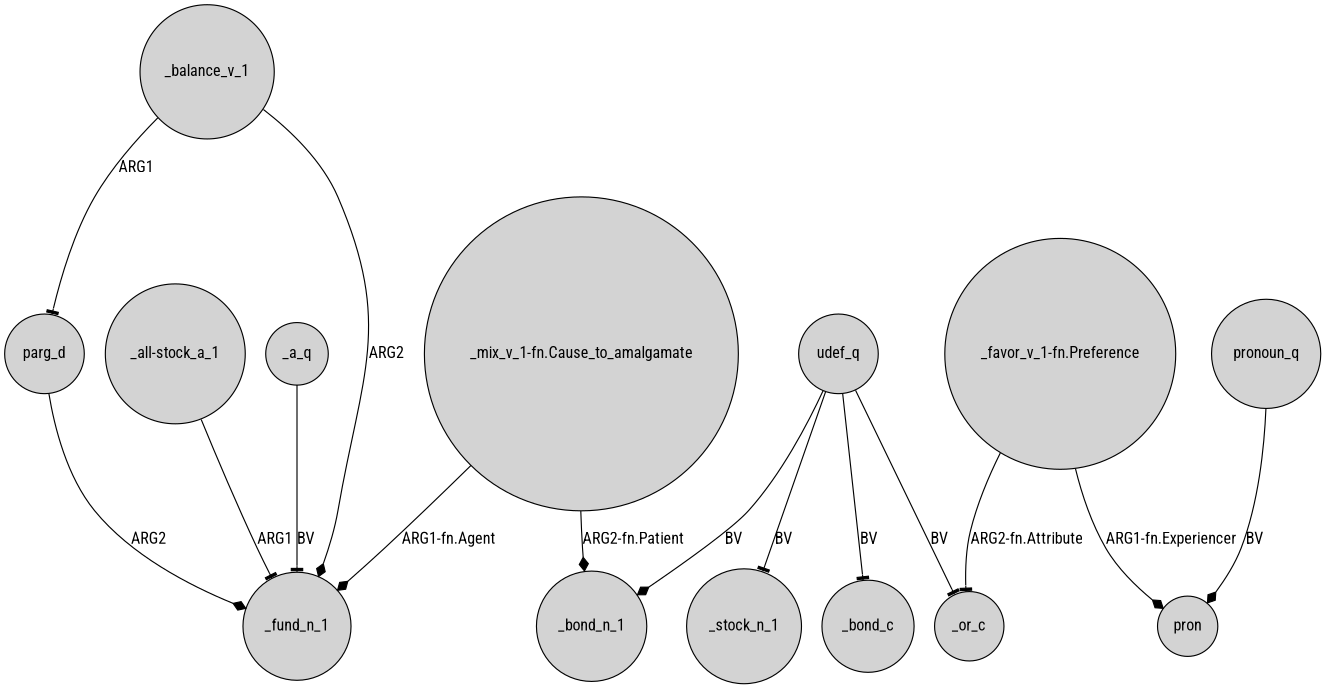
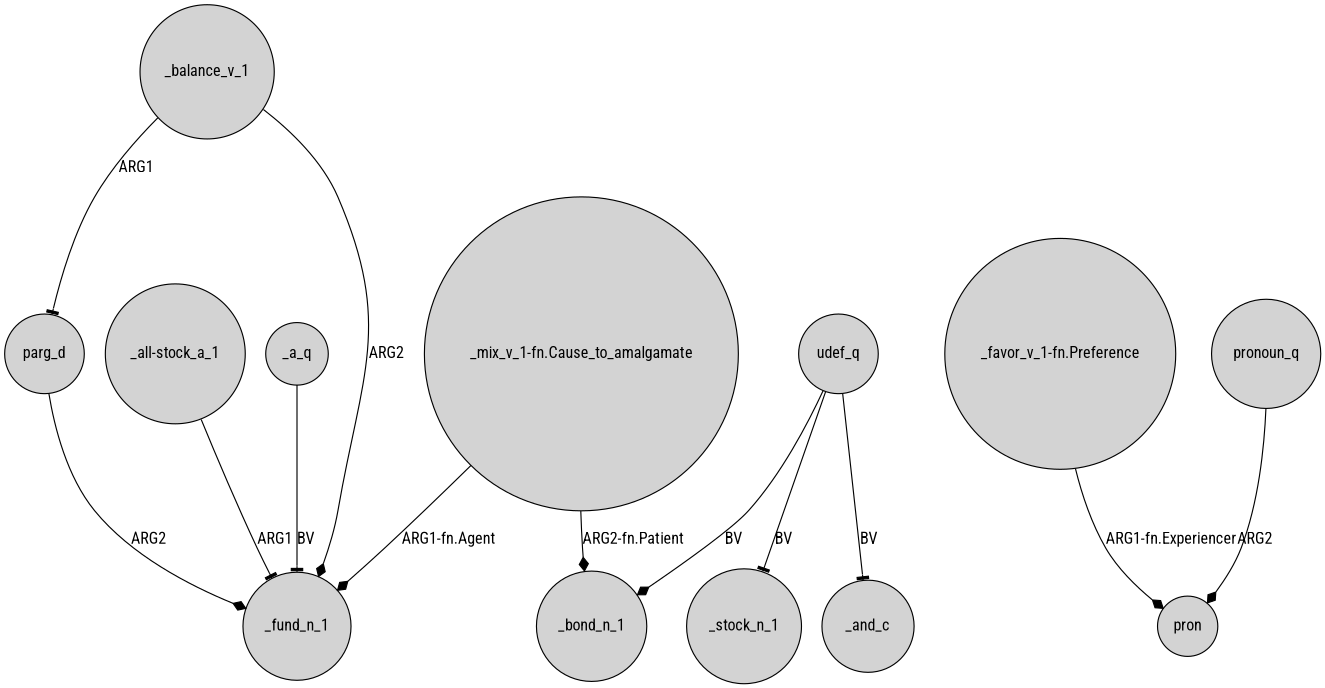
(1255, 540) -> (1255, 540)
(868, 626) -> (868, 626)
(969, 626) -> none
